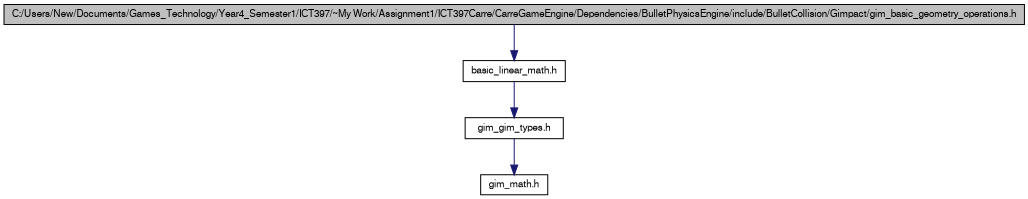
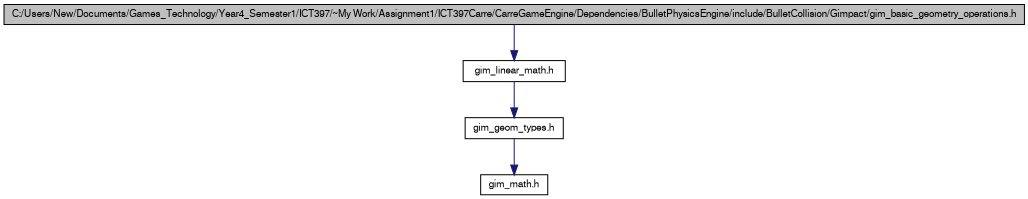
(514, 71) -> (514, 71)
(514, 128) -> (514, 128)
